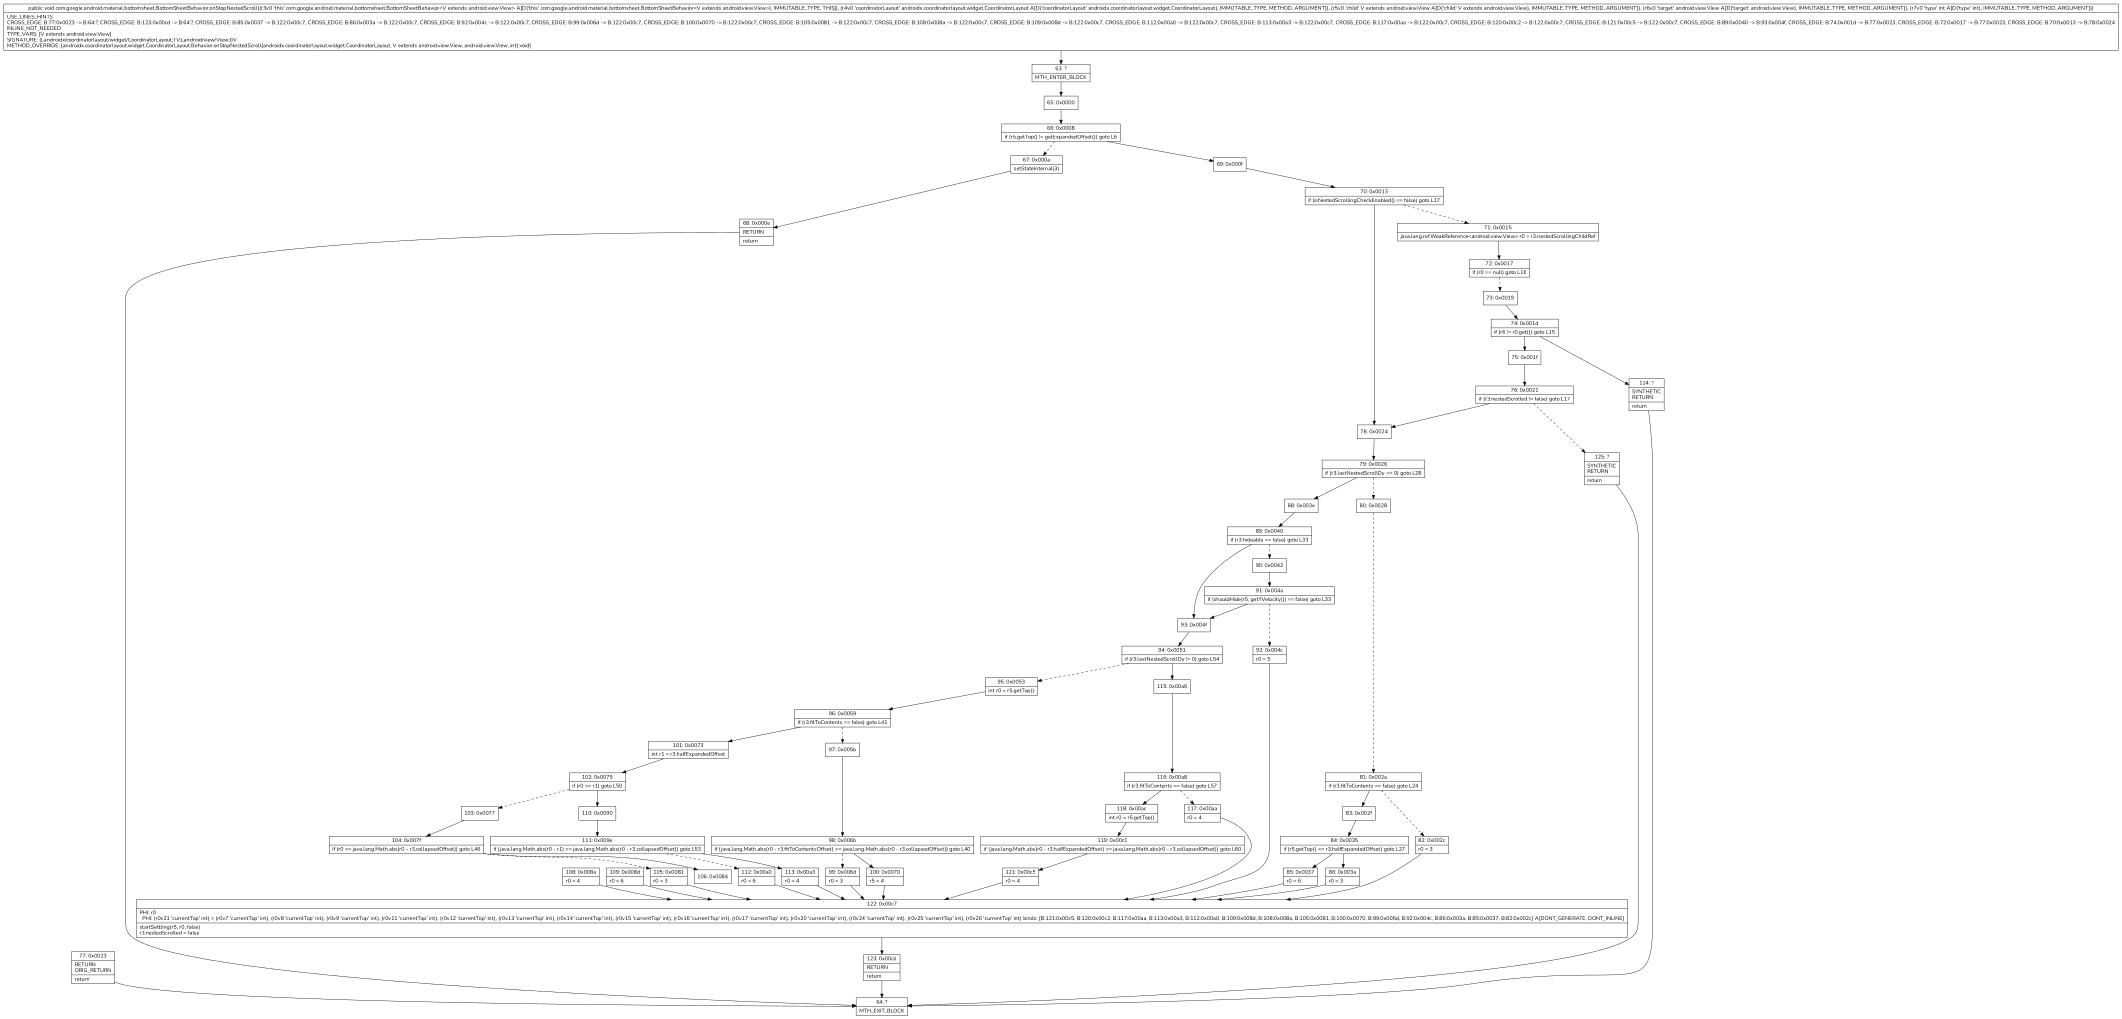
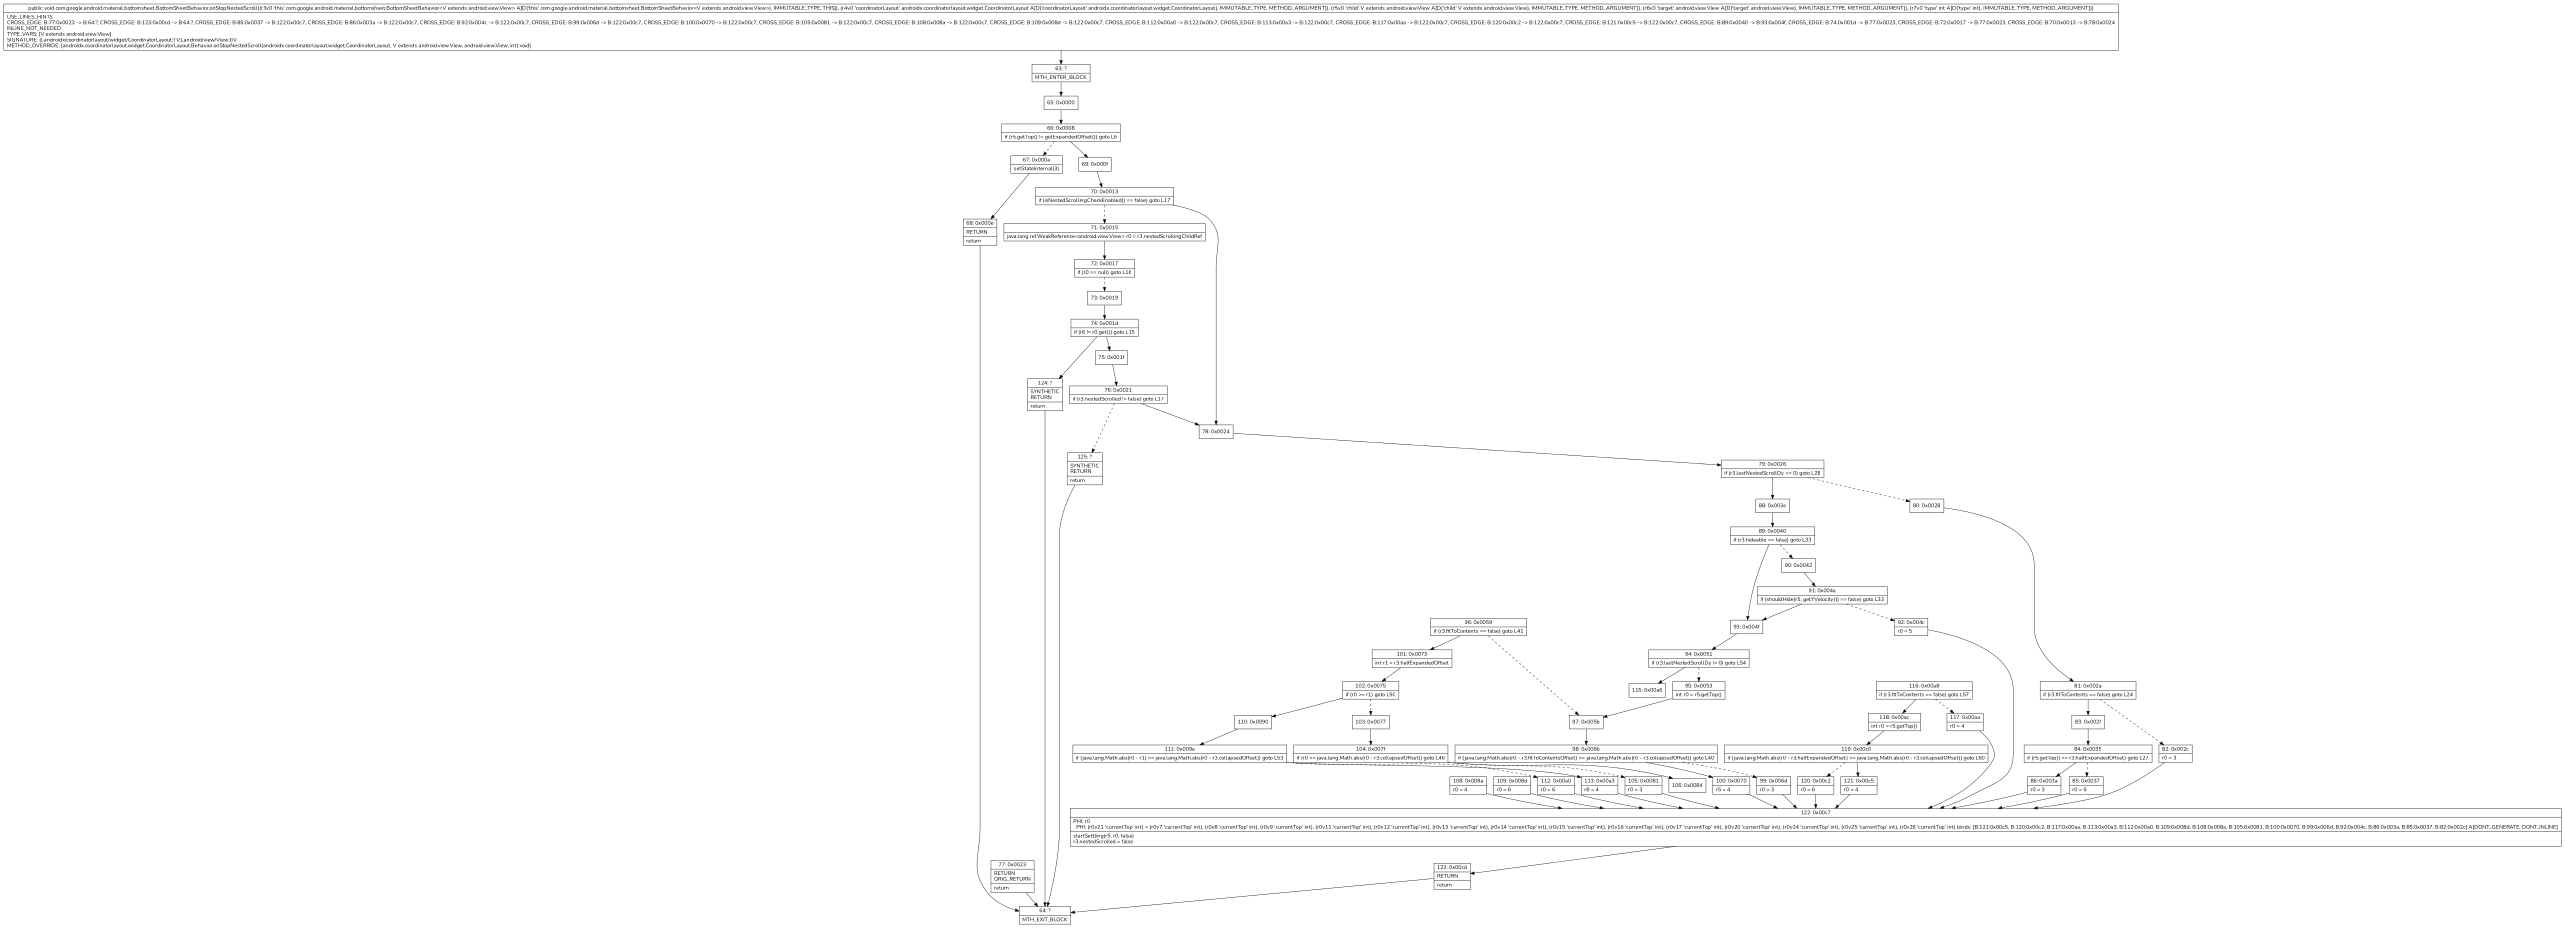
(1373, 641) -> (2034, 571)
(939, 700) -> (1640, 707)
(1172, 731) -> none
none -> (1816, 785)
(1324, 860) -> (2087, 768)
(792, 881) -> (1592, 790)
